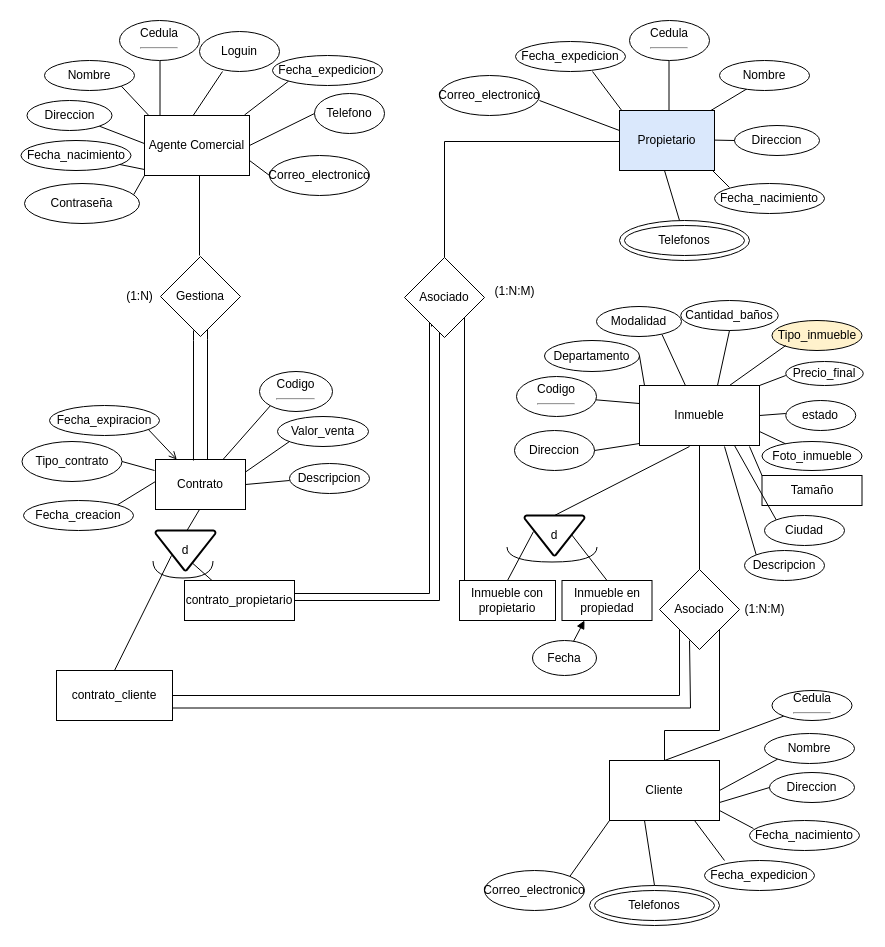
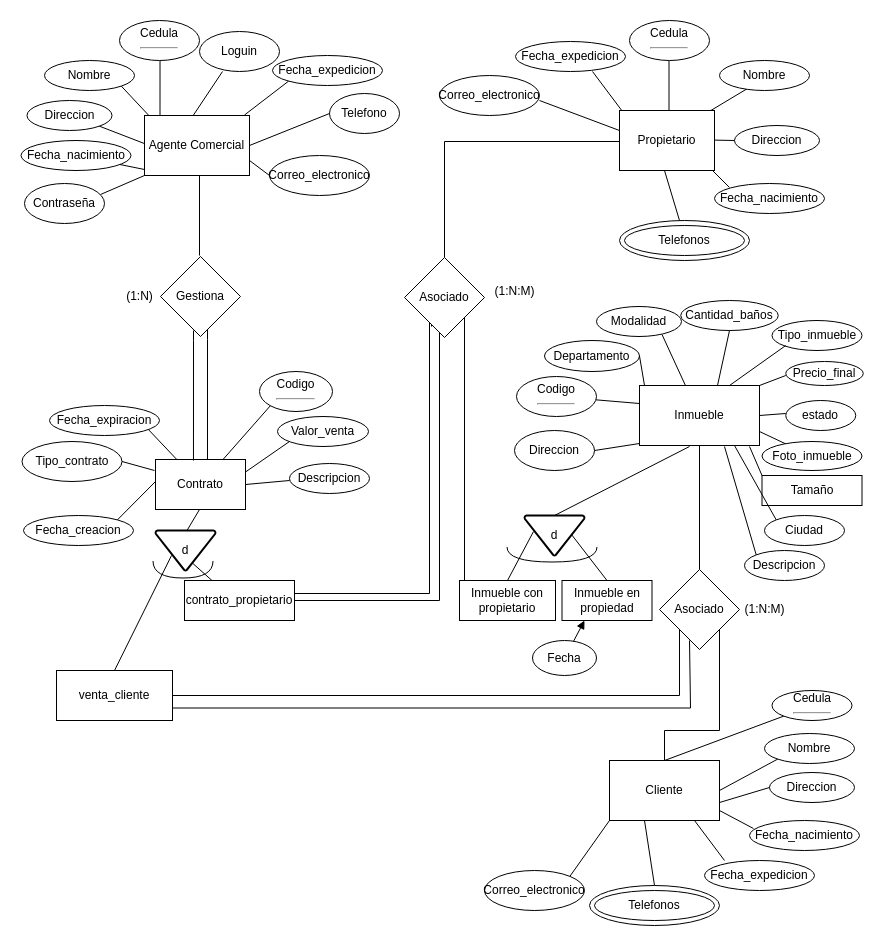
(350, 114) -> (365, 114)
(667, 141) -> (667, 141)
(82, 204) -> (65, 204)
(817, 336) -> (817, 336)
(173, 456) -> (173, 456)
(79, 516) -> (79, 531)
(115, 696) -> (115, 696)
